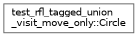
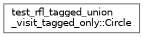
(69, 18) -> (72, 18)
